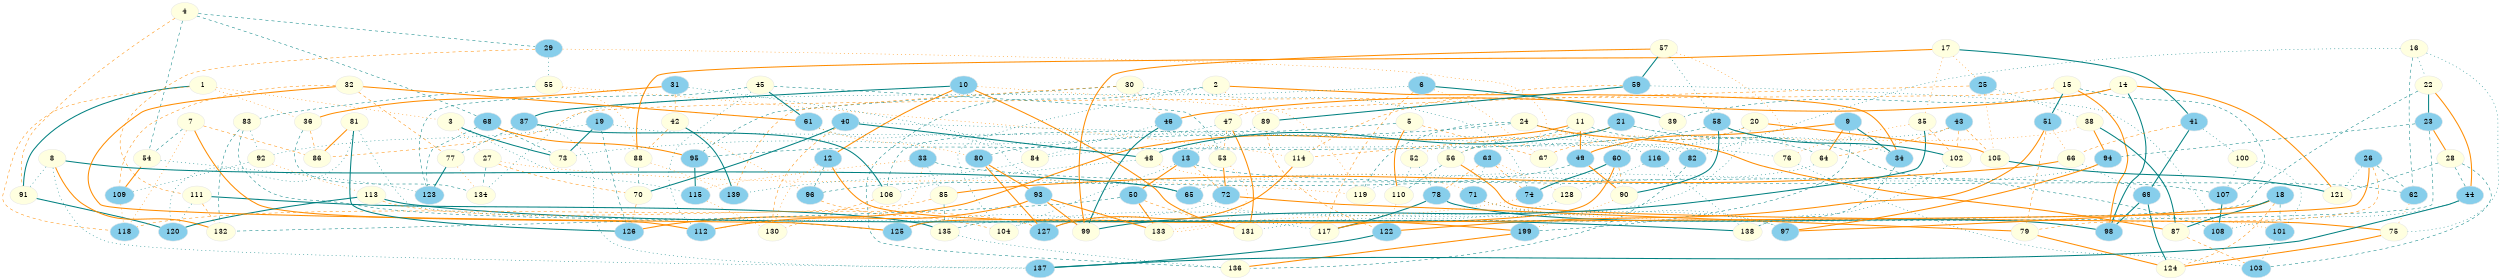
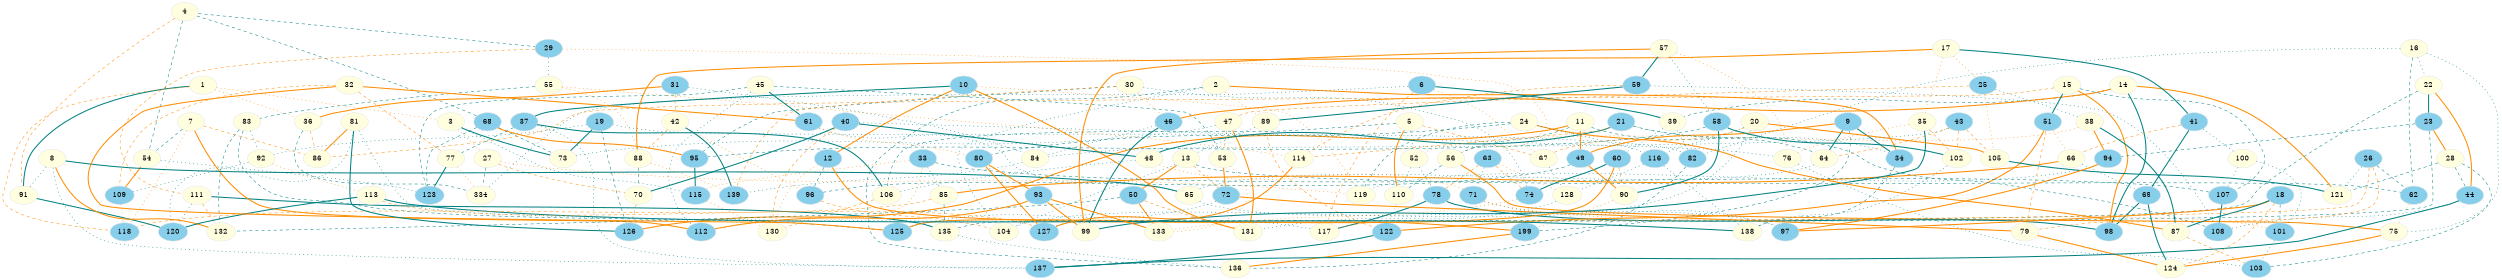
(1839, 136) -> (1839, 136)
(1186, 159) -> (1186, 159)
(481, 195) -> (481, 195)
(1189, 195) -> (1189, 195)
(1867, 219) -> (1867, 219)
